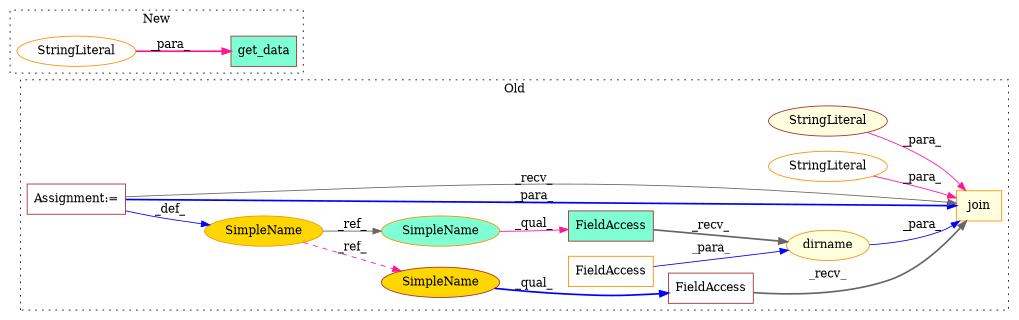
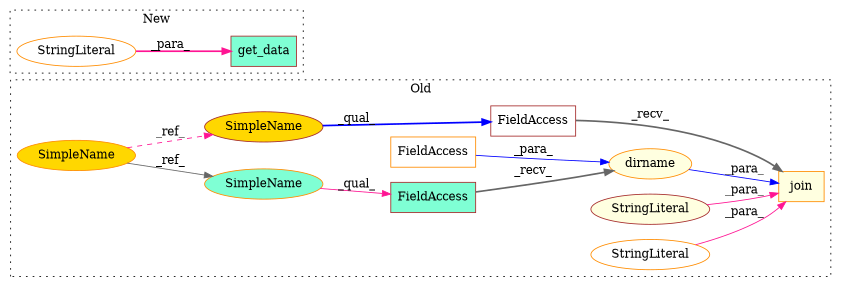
(76, 199) -> none
